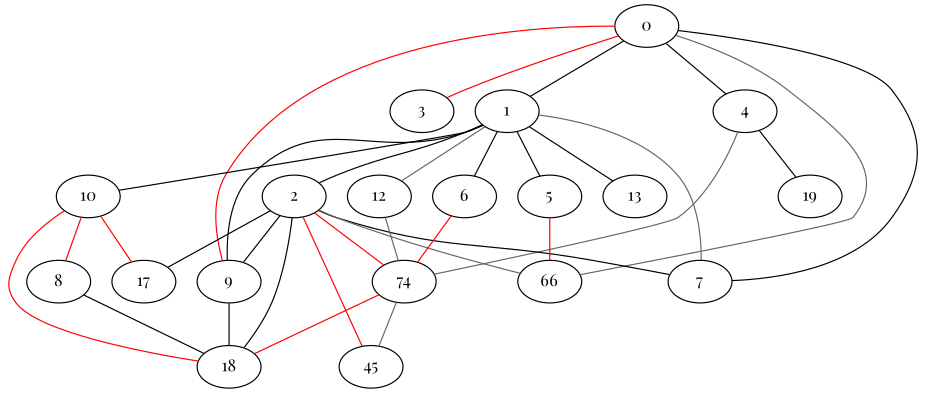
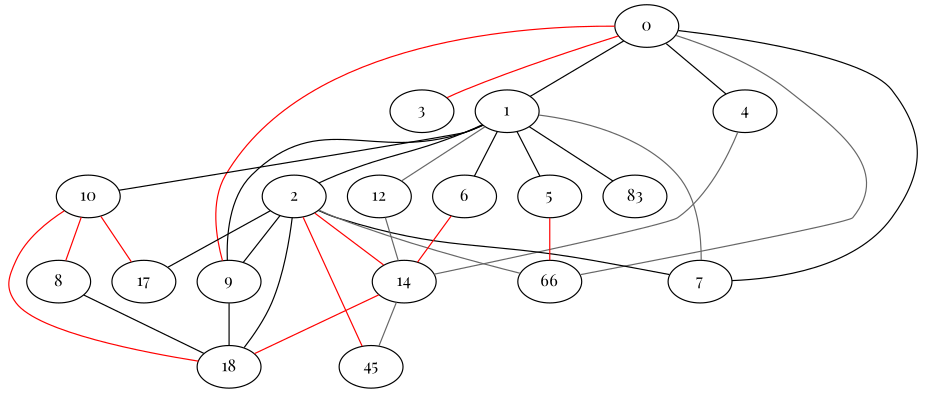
(635, 196) -> (635, 196)
(810, 196) -> none
(404, 282) -> (404, 282)
